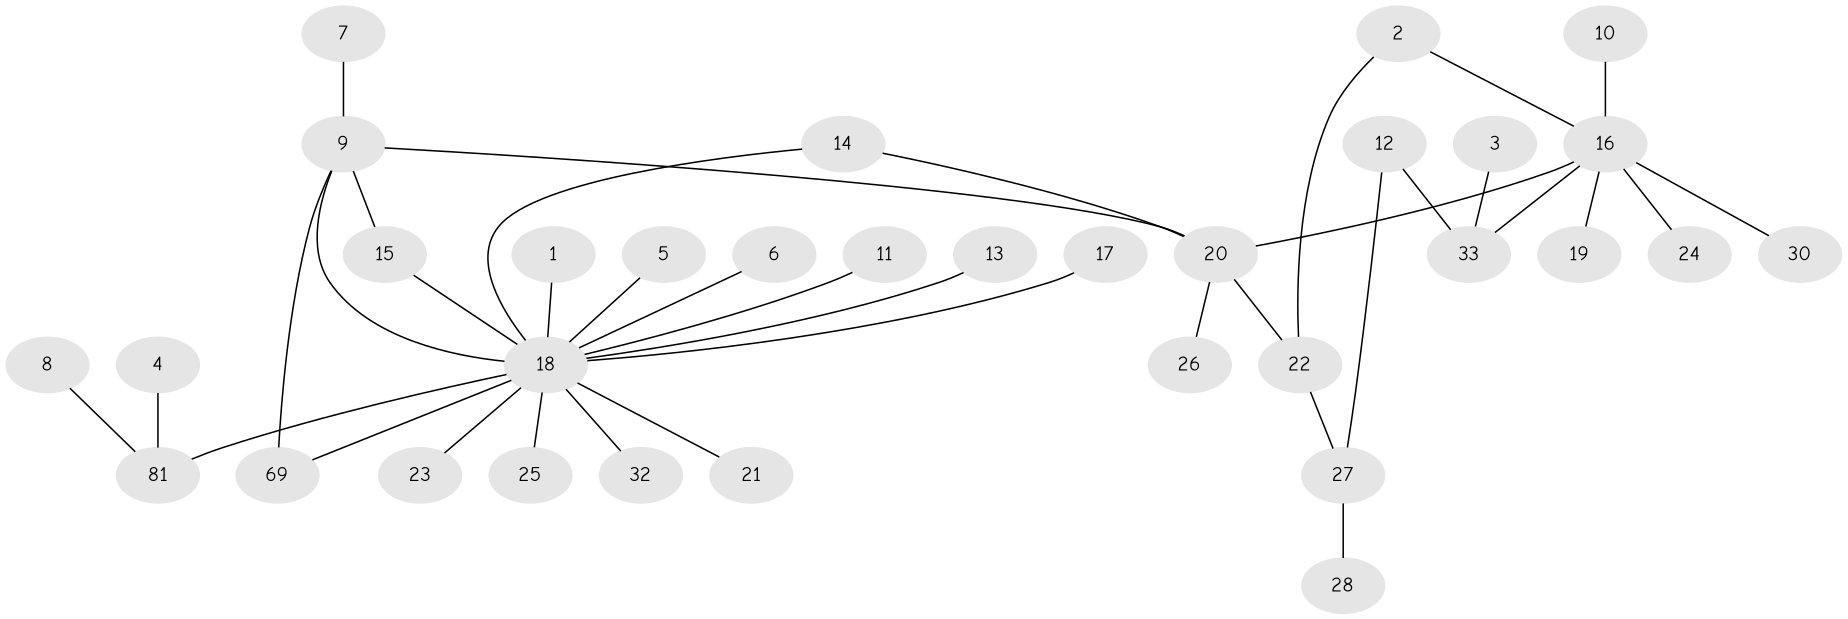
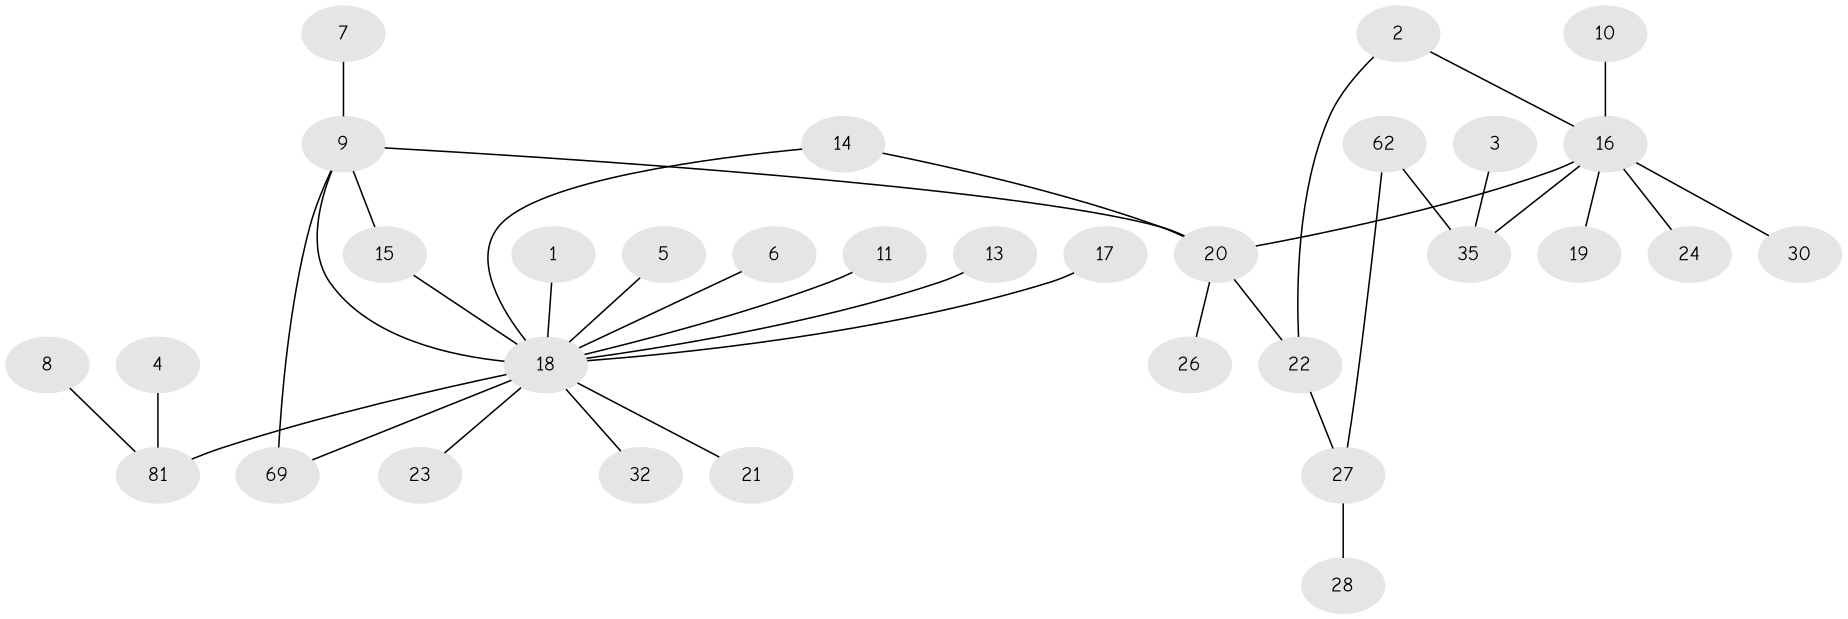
(1385, 144) -> (1385, 144)
(1469, 255) -> (1469, 255)
(531, 475) -> none
